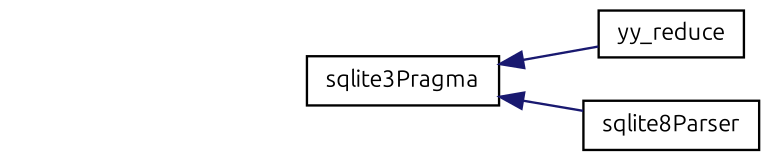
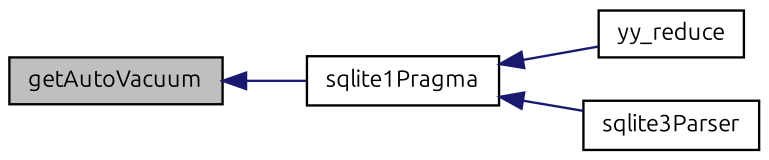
none -> (116, 81)
(403, 81) -> (403, 81)
(671, 125) -> (671, 125)
